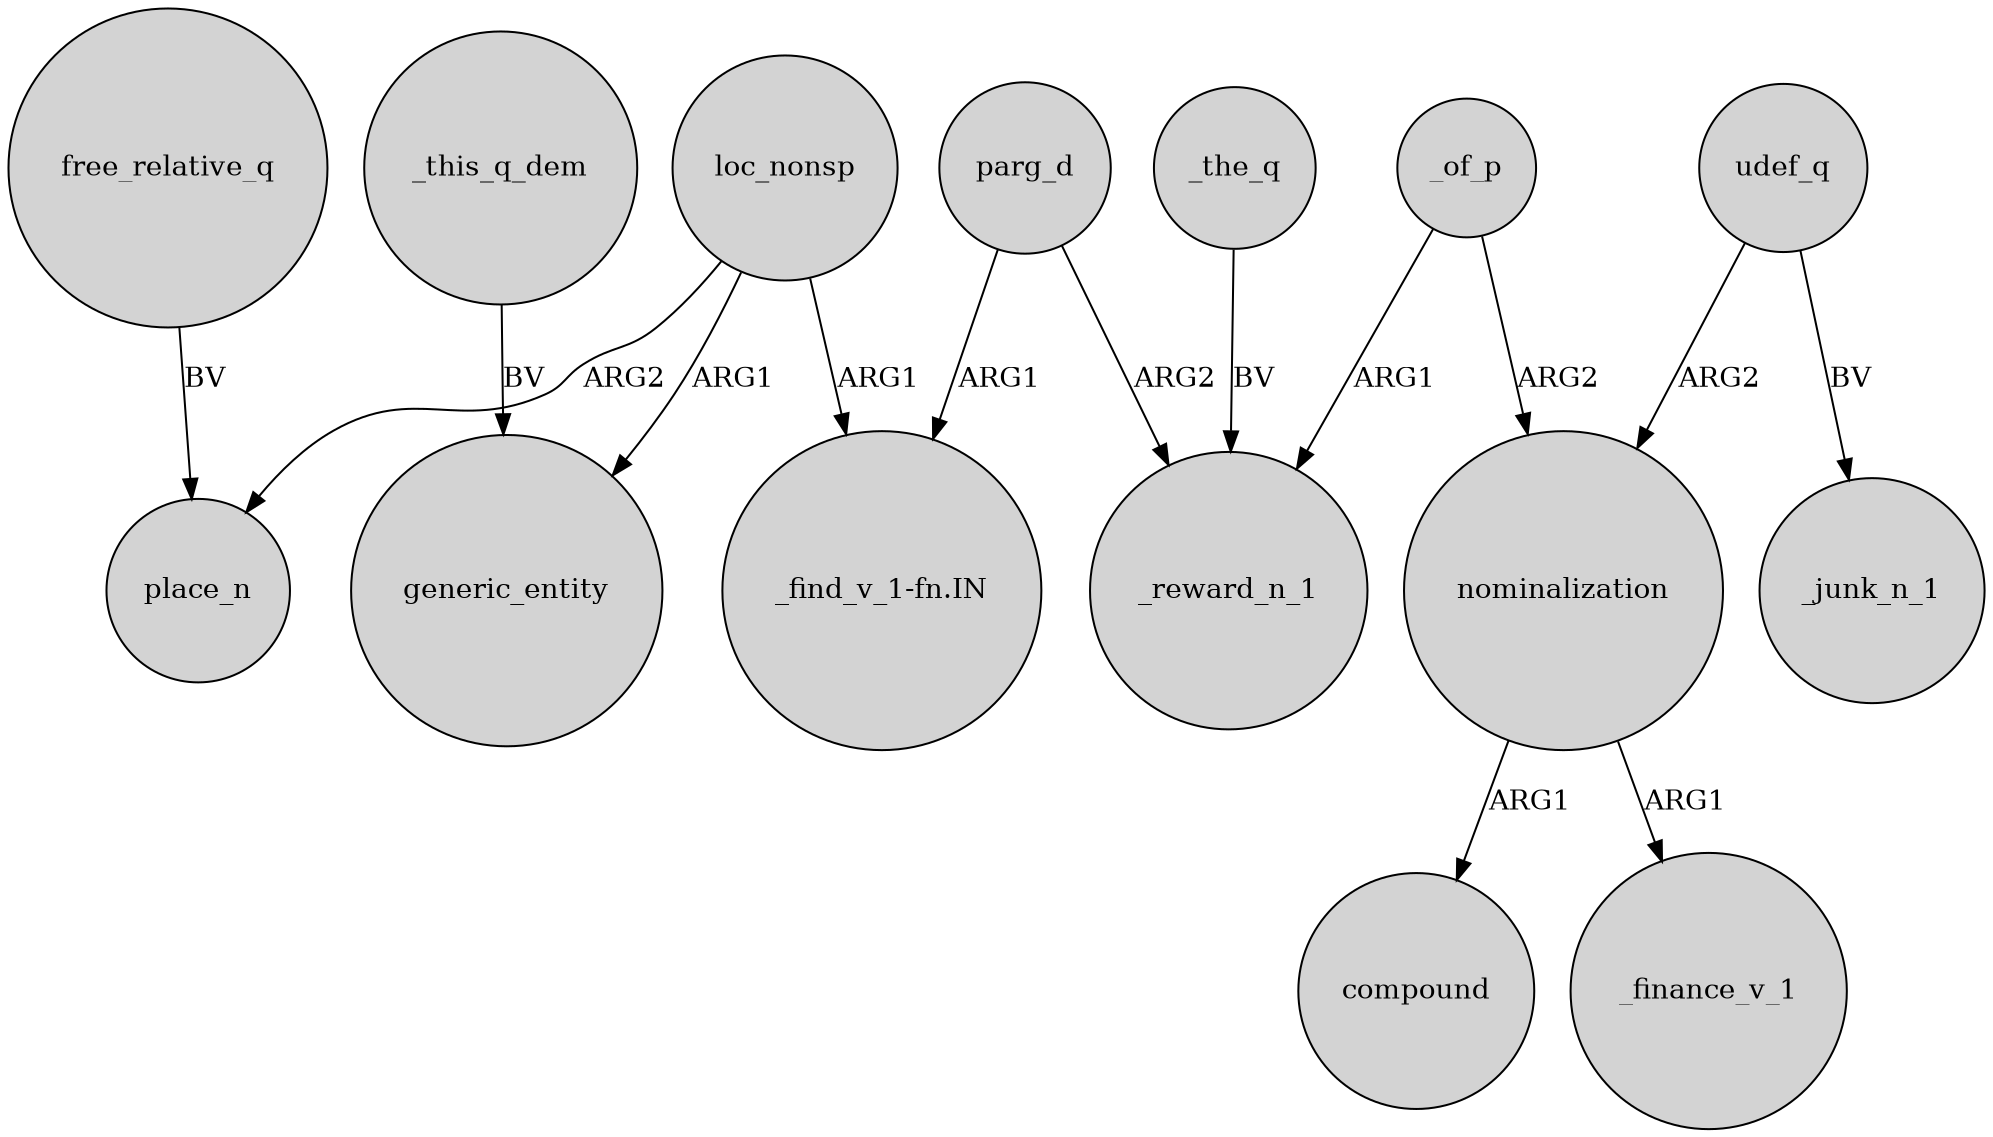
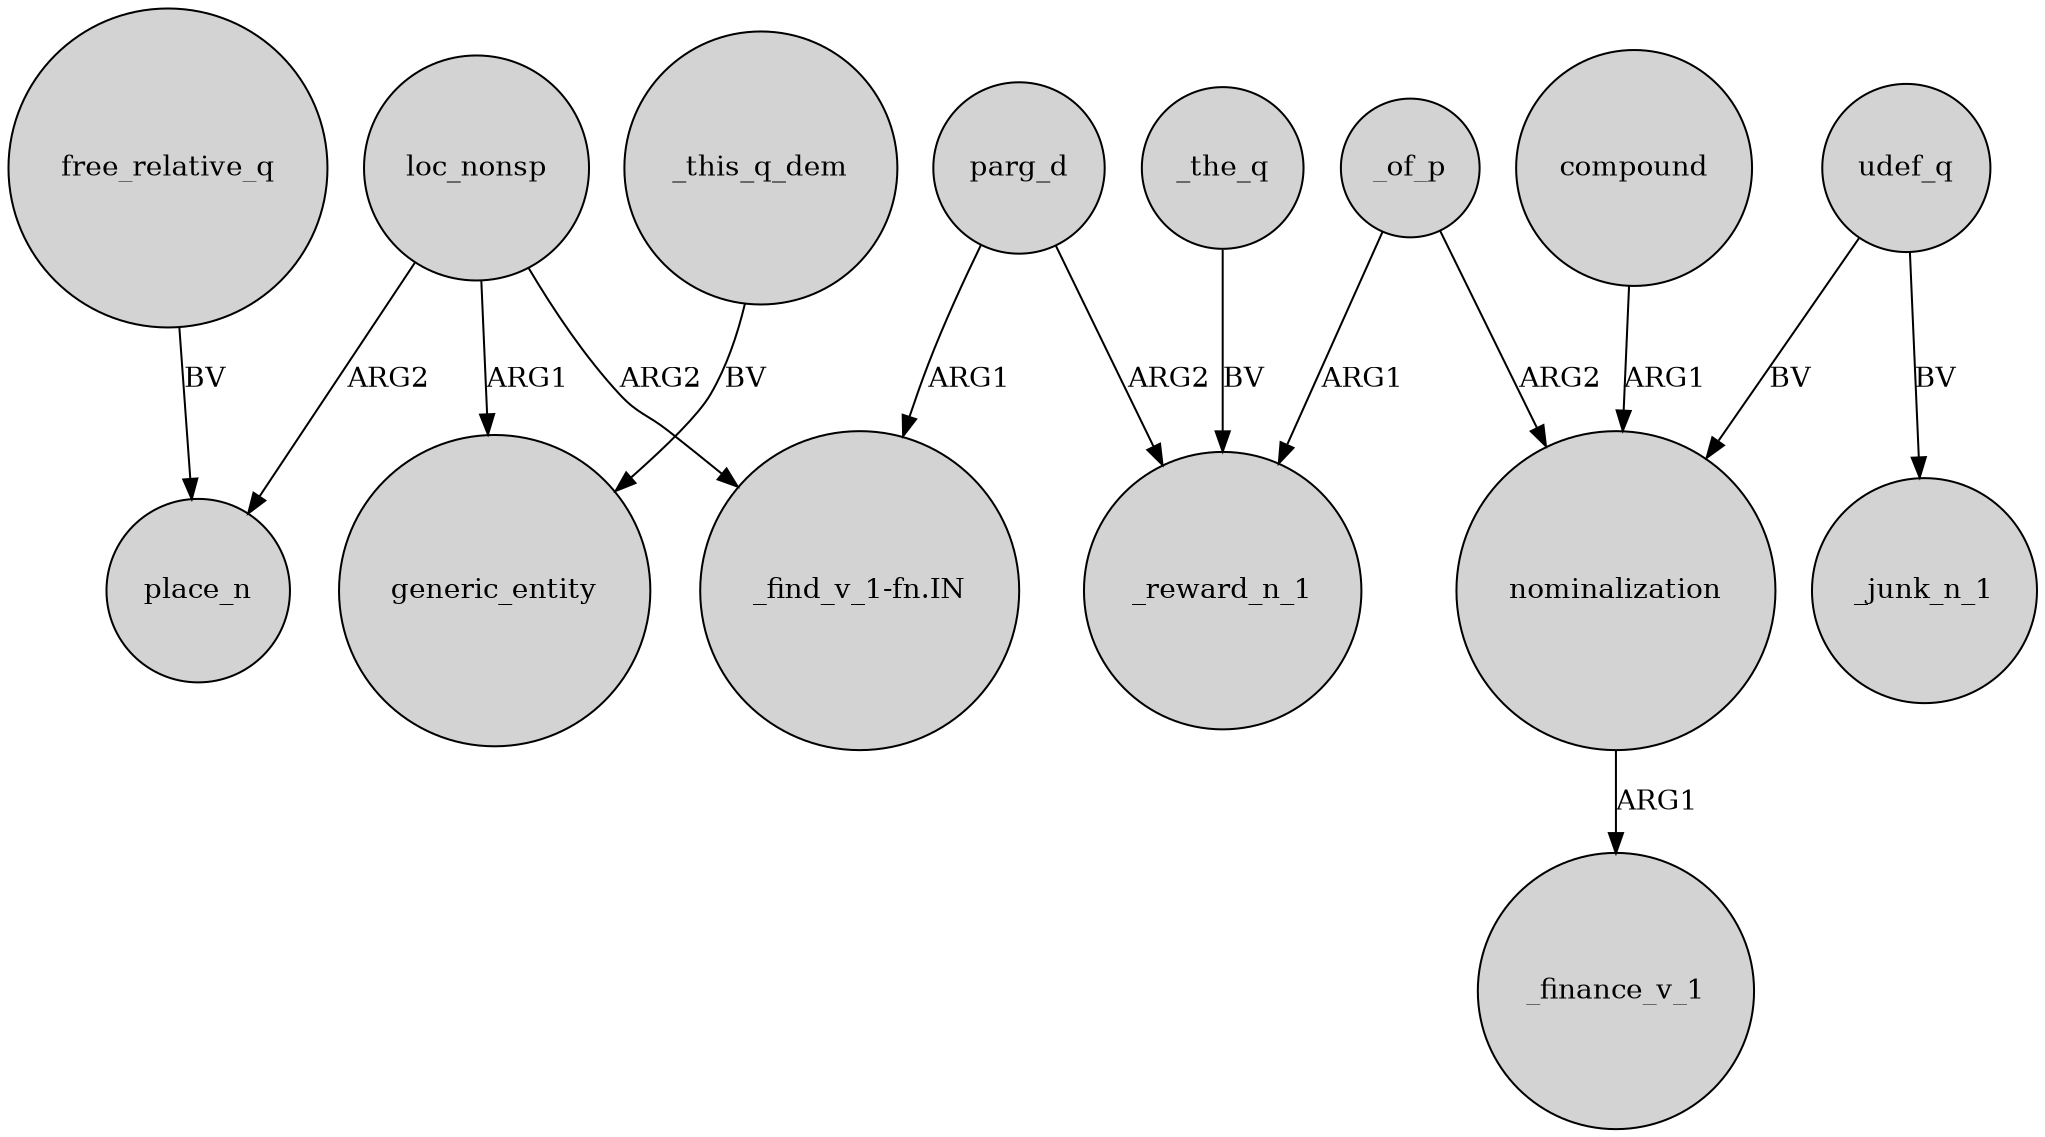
(879, 379) -> (661, 379)
(1720, 379) -> (1790, 379)
(1486, 801) -> (1626, 348)
